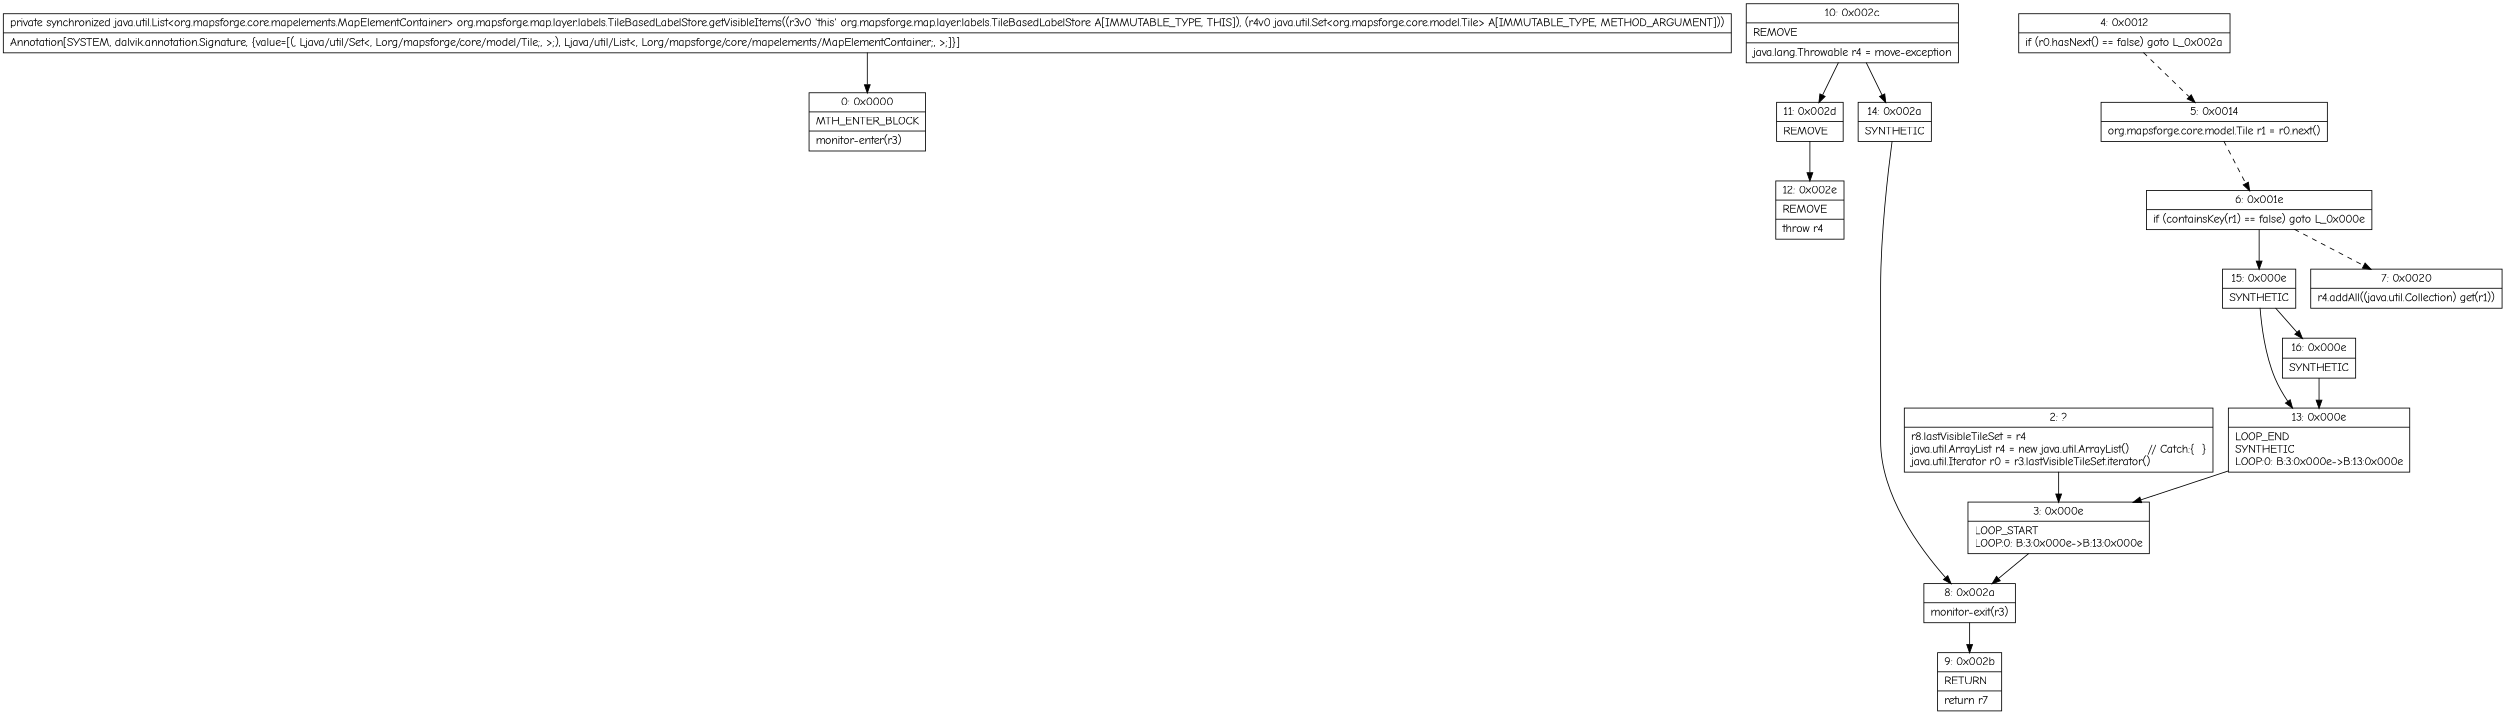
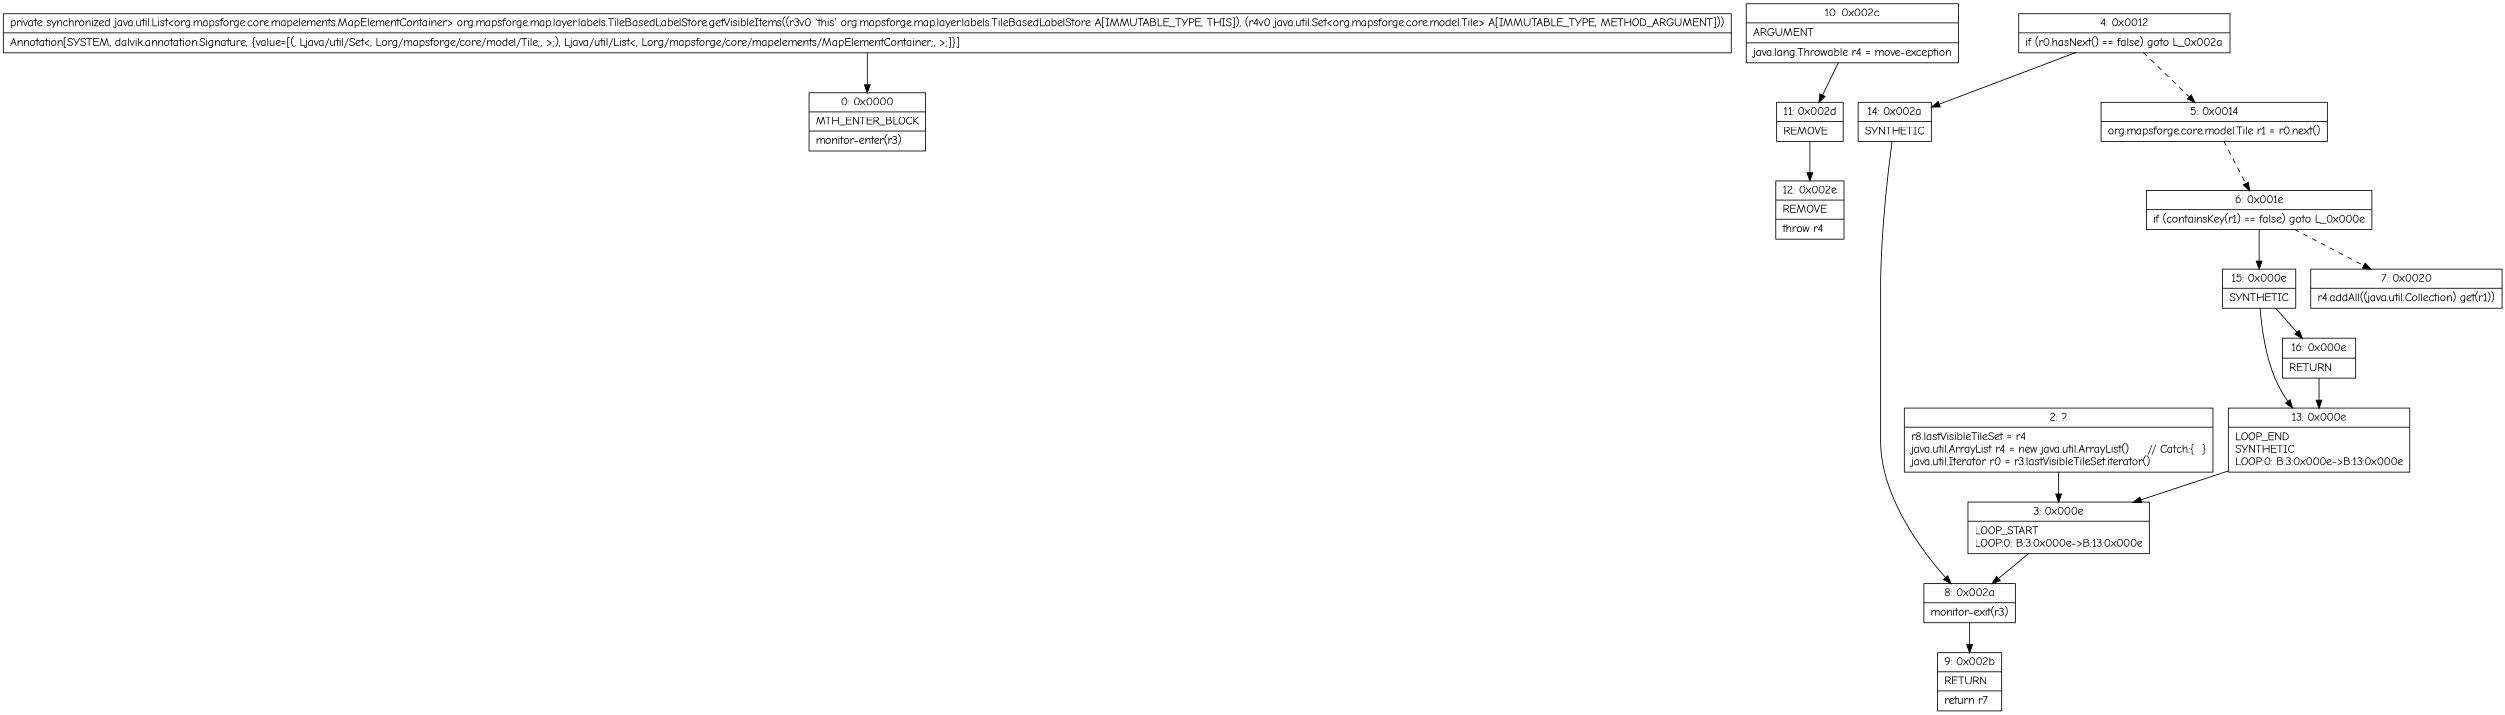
(1775, 32) -> (1783, 32)
(1874, 79) -> (2008, 78)
(2319, 368) -> (2311, 368)
